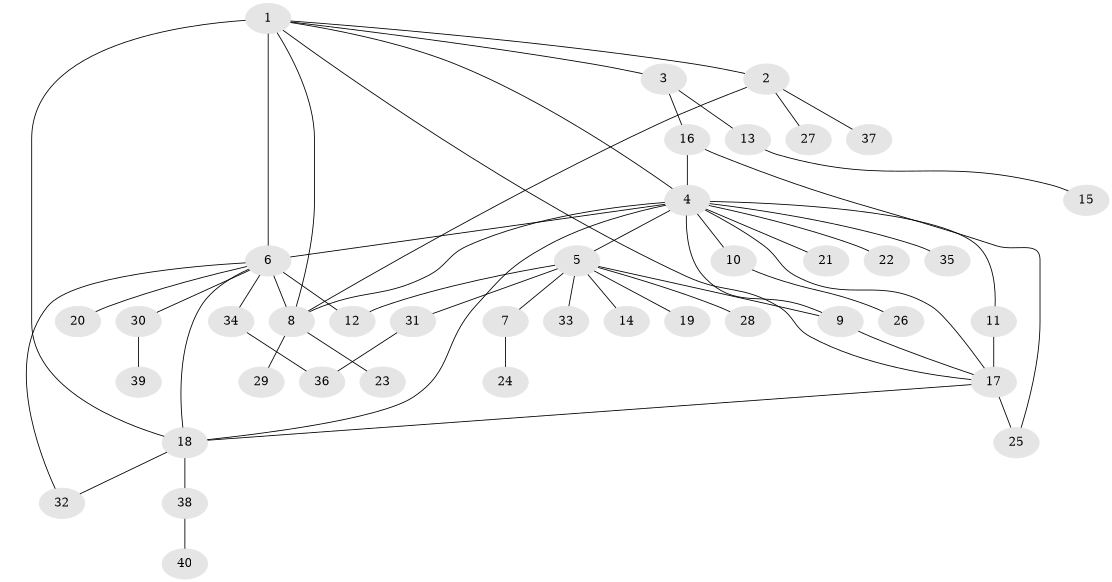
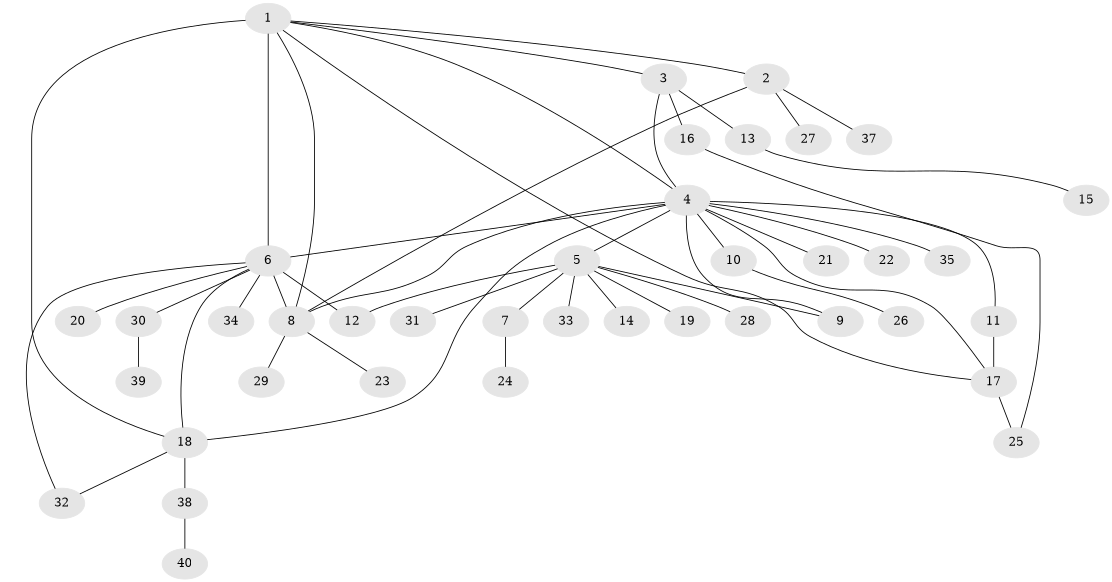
(687, 170) -> (655, 143)
(916, 354) -> none
(322, 382) -> none
(589, 412) -> none
